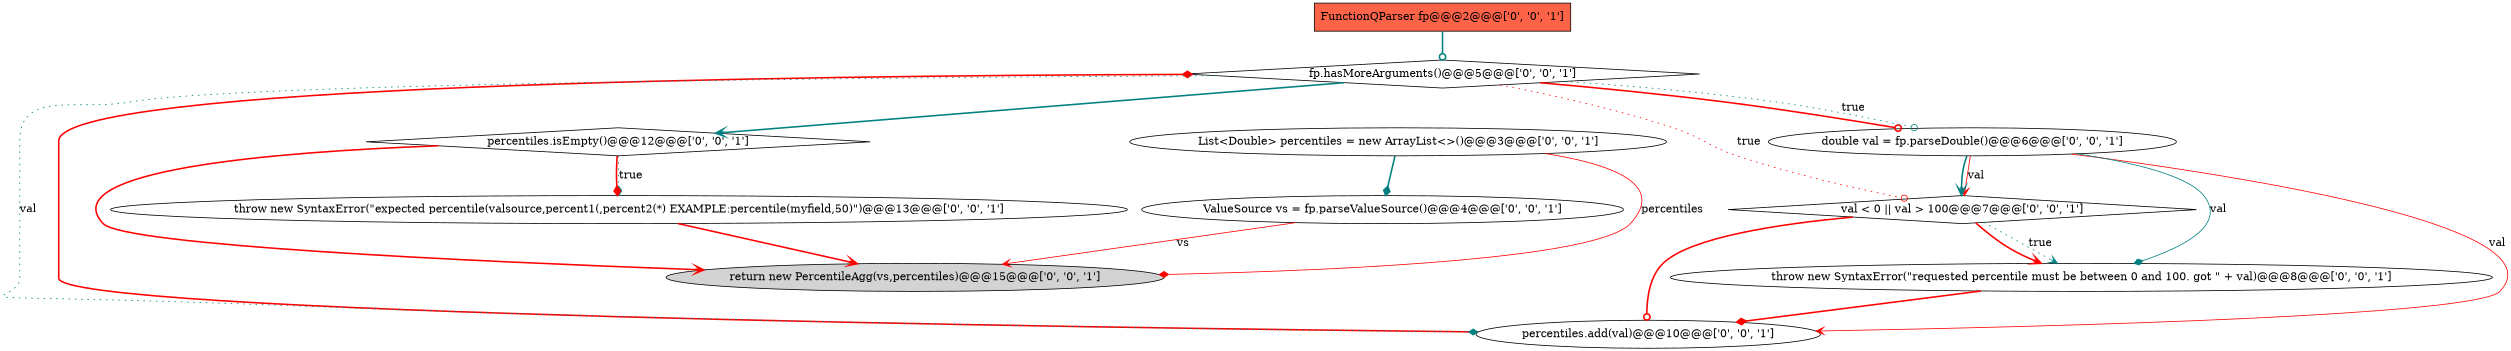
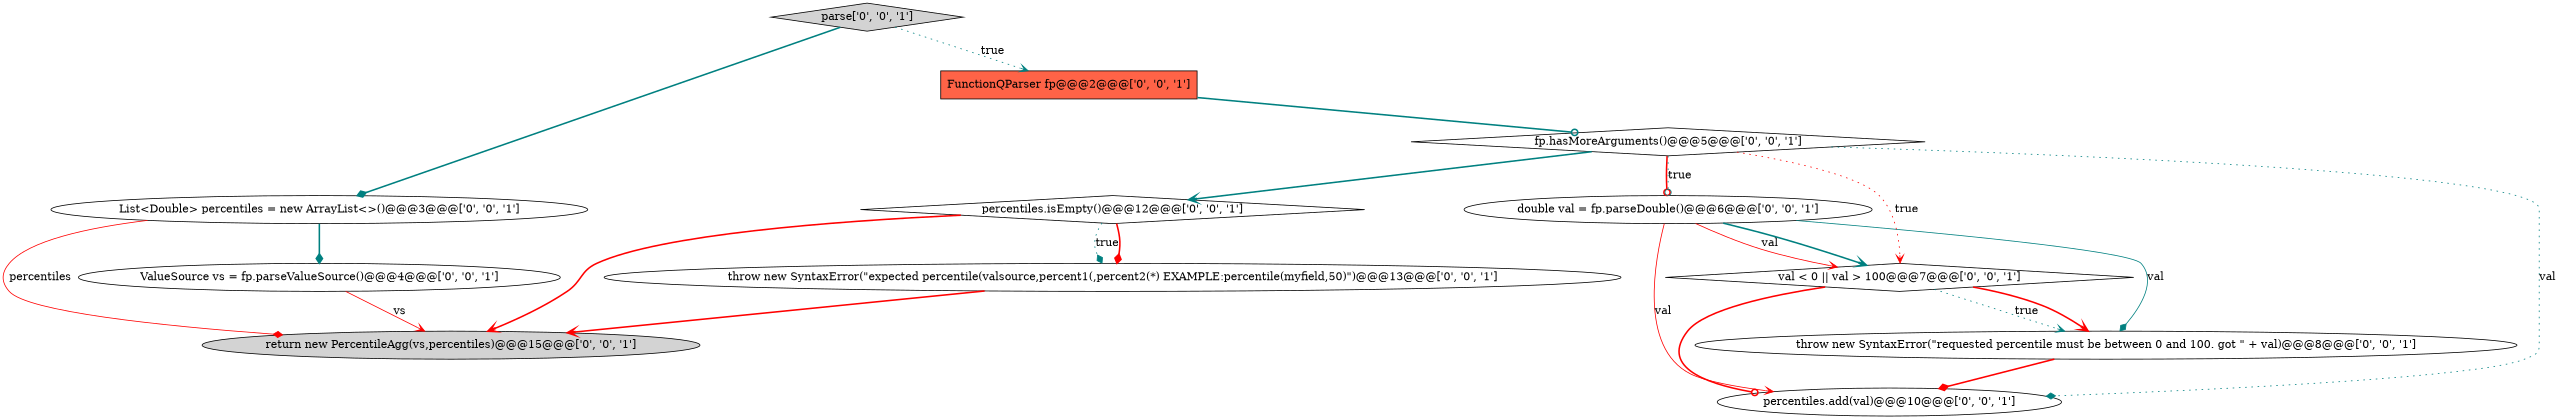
none -> (867, 17)
(1701, 140) -> (1841, 176)
(134, 293) -> none
